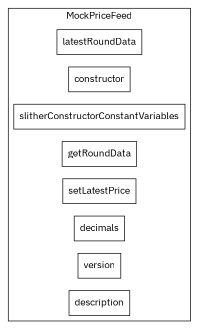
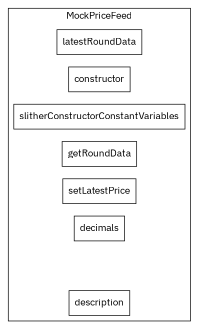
(99, 266) -> none
